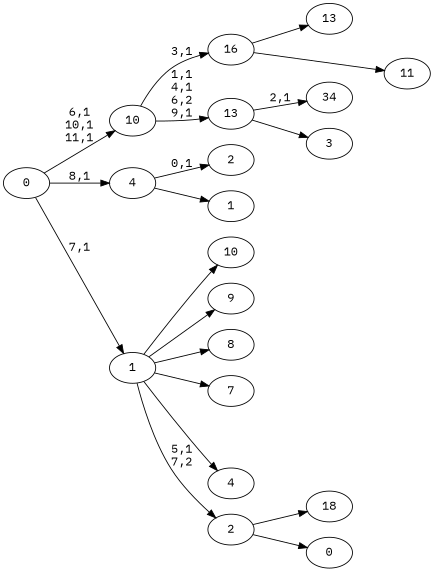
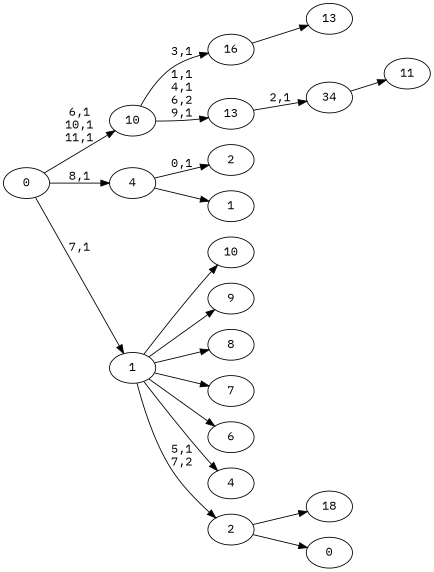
(315, 61) -> (364, 87)
(329, 144) -> none
none -> (231, 437)
